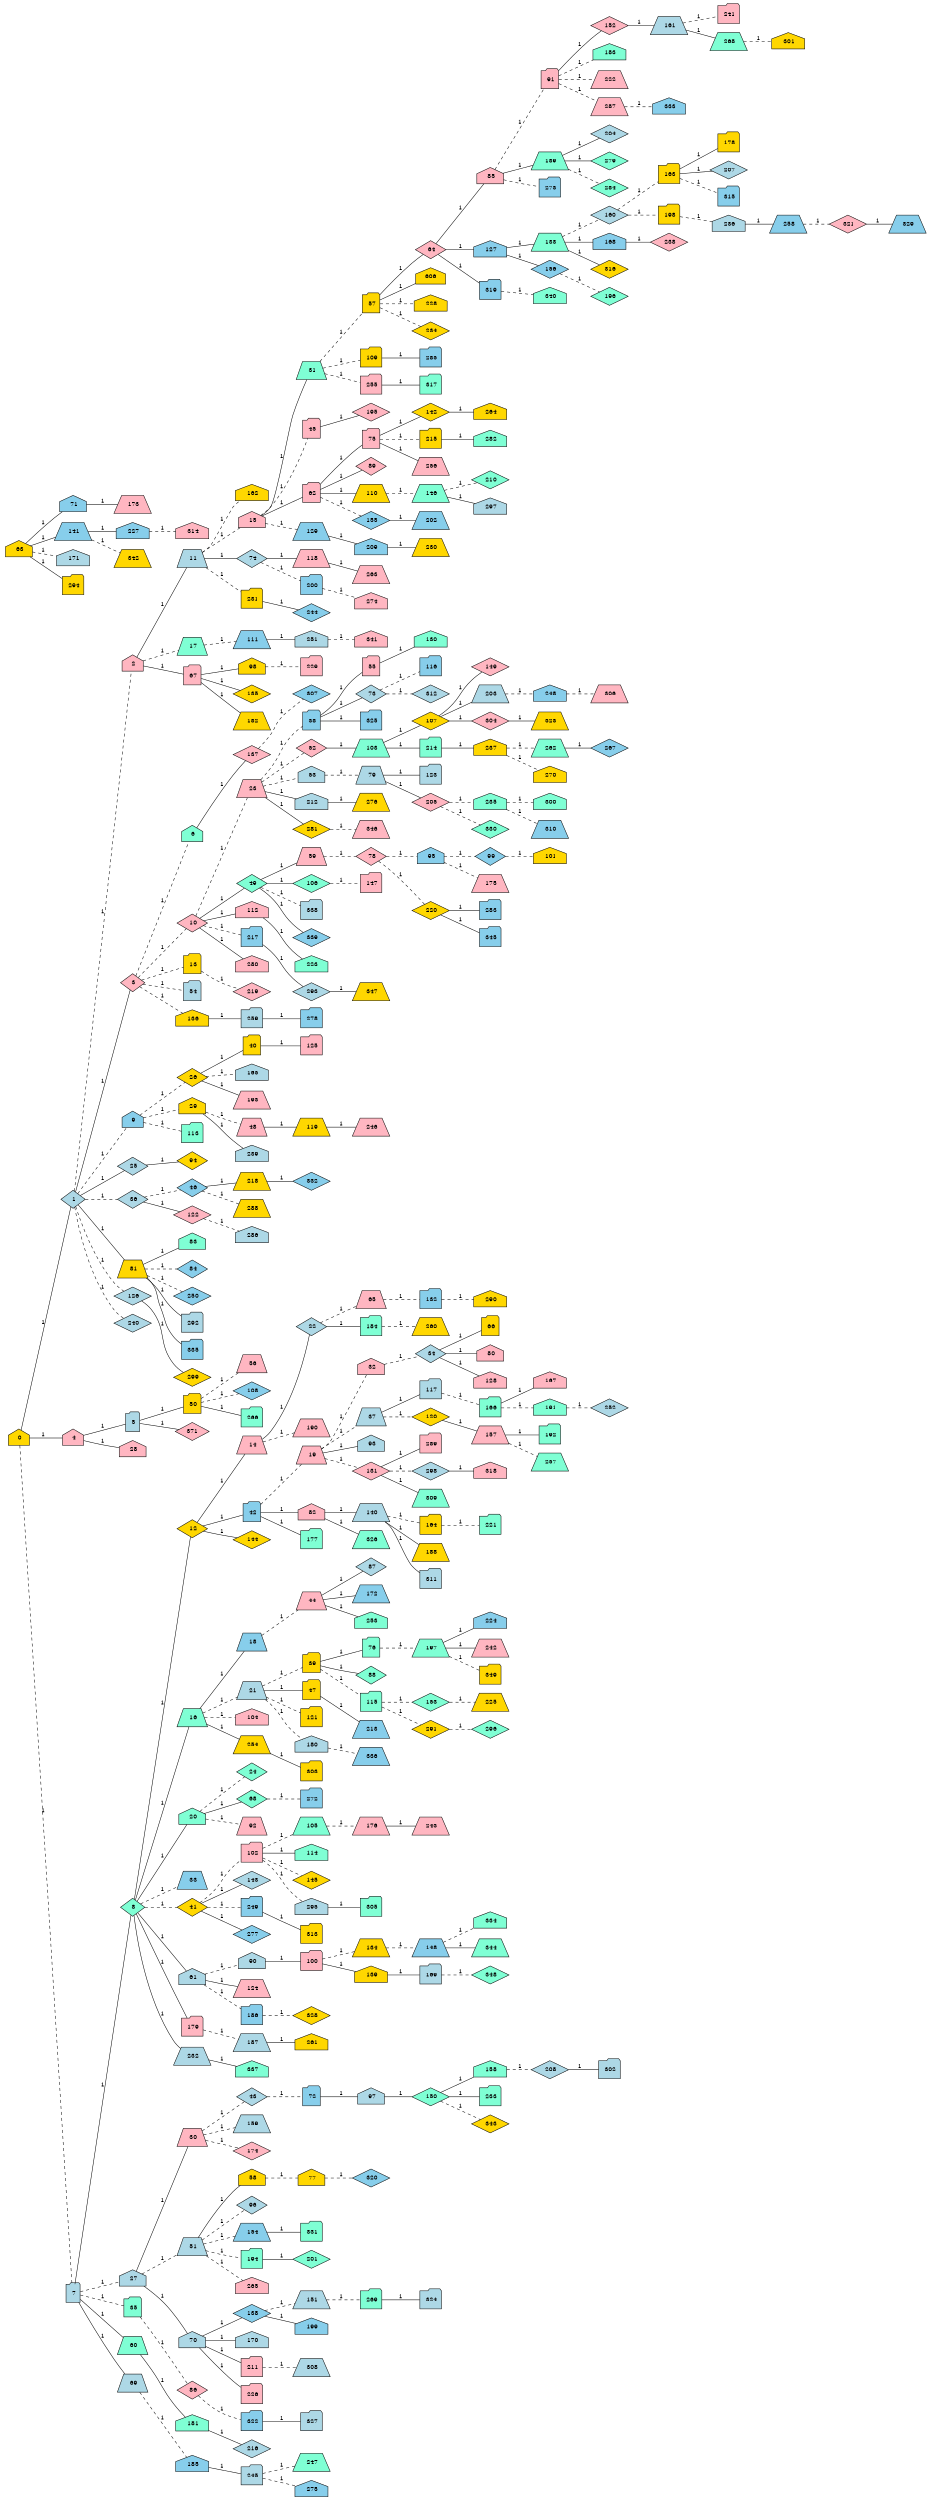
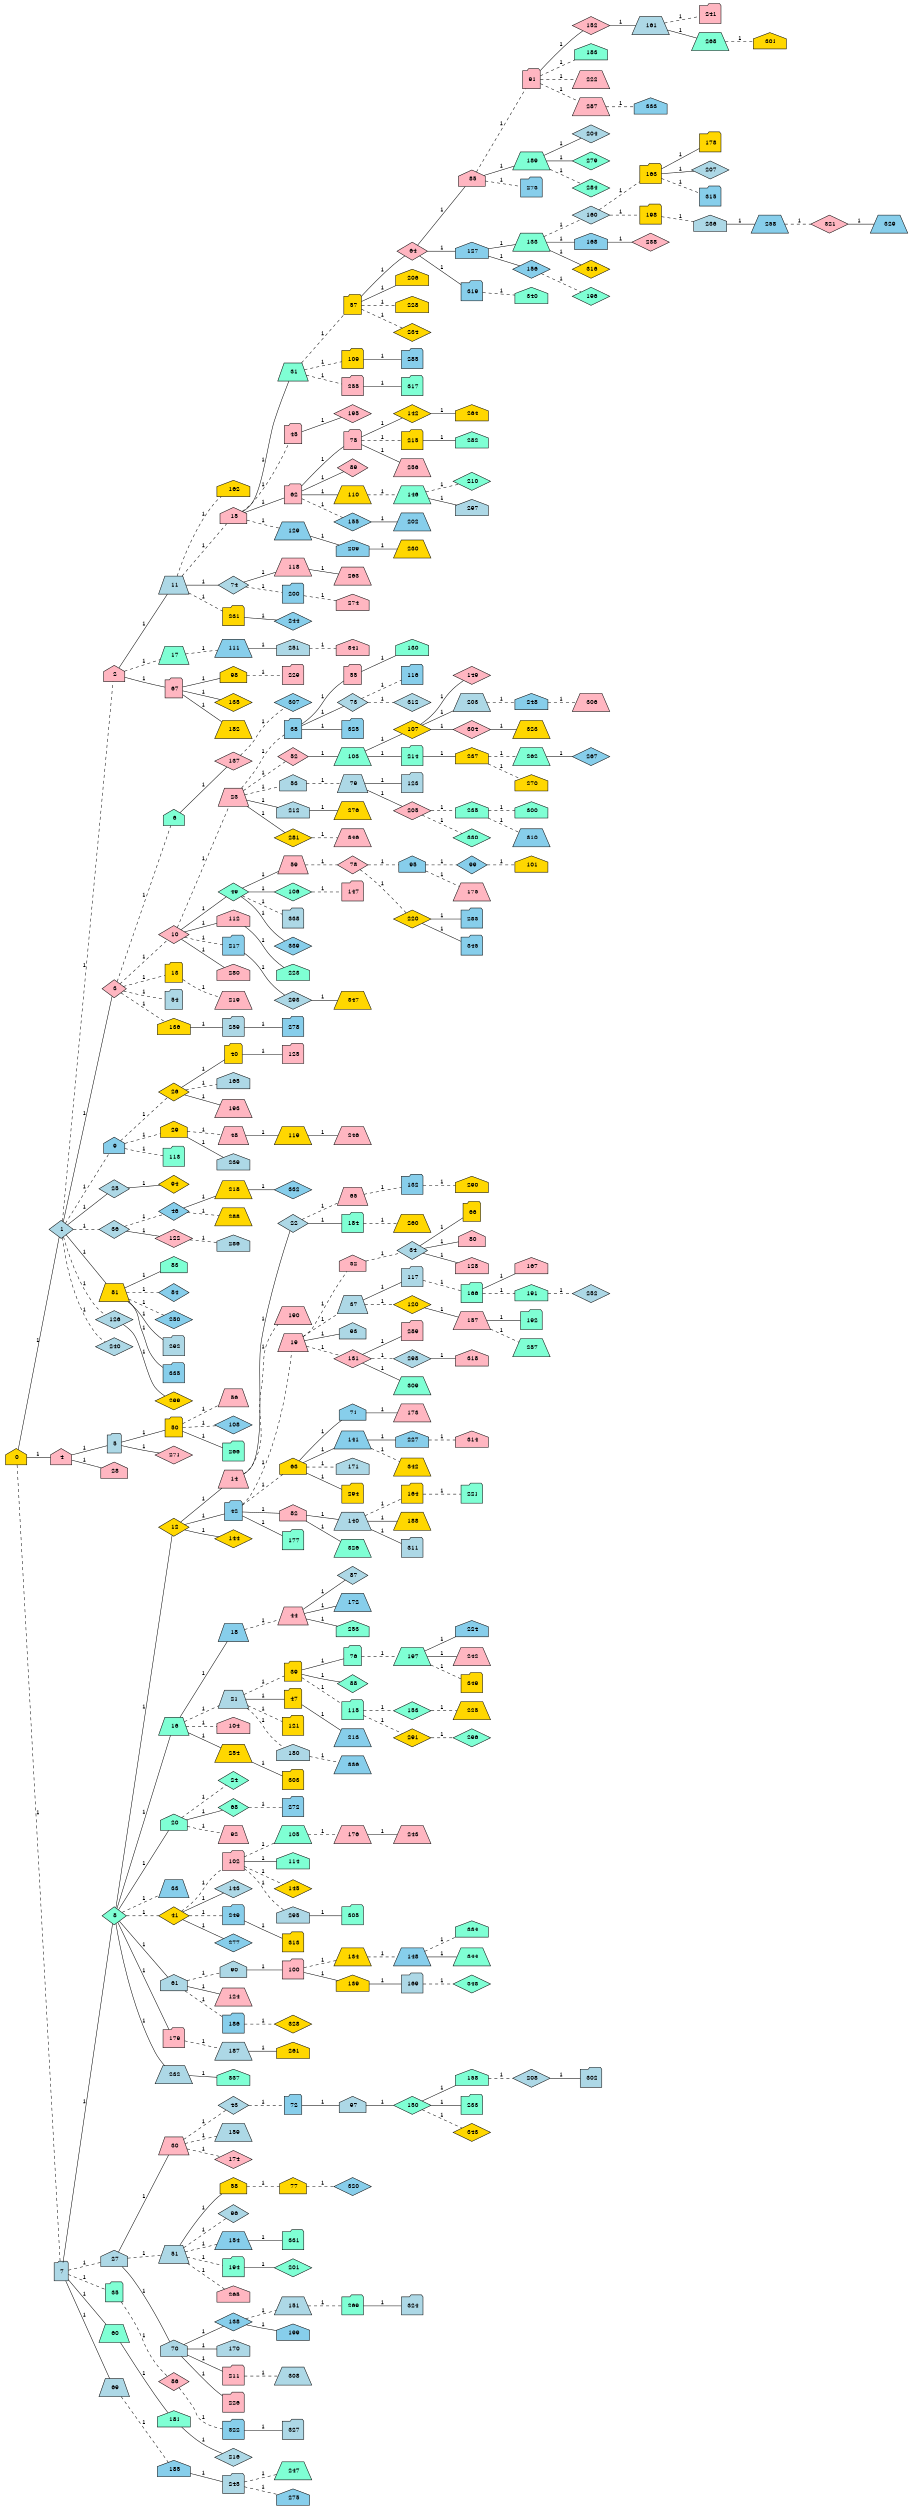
(431, 277) -> (412, 278)
(252, 992) -> (233, 1000)
(192, 1431) -> (174, 1455)
none -> (263, 1490)
